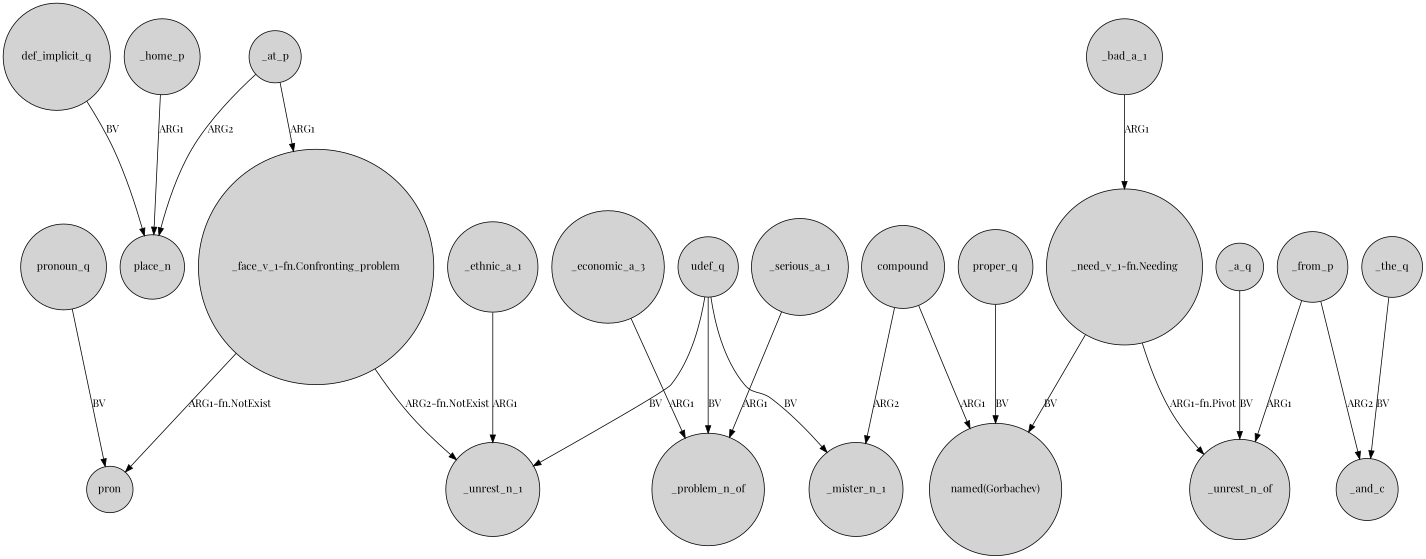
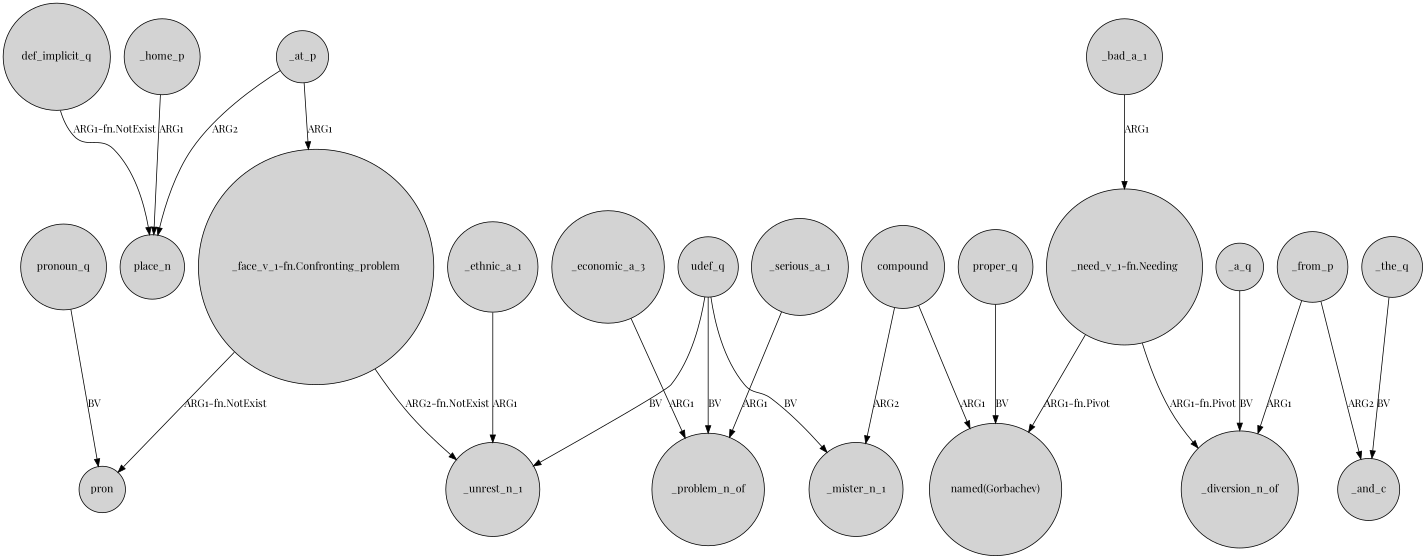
(113, 130) -> (115, 130)
(1051, 404) -> (1077, 404)
(1240, 489) -> (1240, 489)
